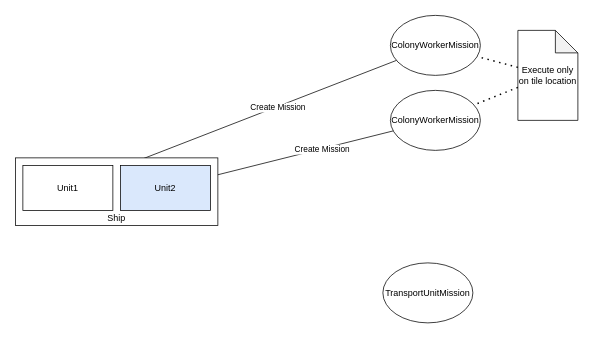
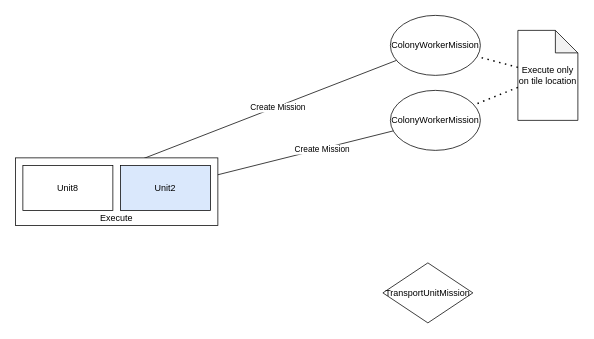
(68, 188) -> (68, 188)
(117, 218) -> (117, 218)
(428, 293) -> (428, 293)
